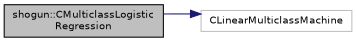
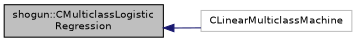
(177, 14) -> (187, 28)
